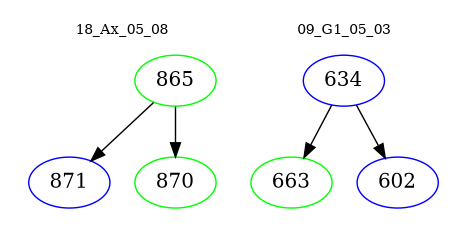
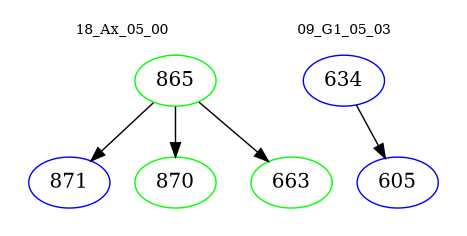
(122, 30) -> (122, 30)
(321, 125) -> (218, 118)
(398, 183) -> (398, 183)
